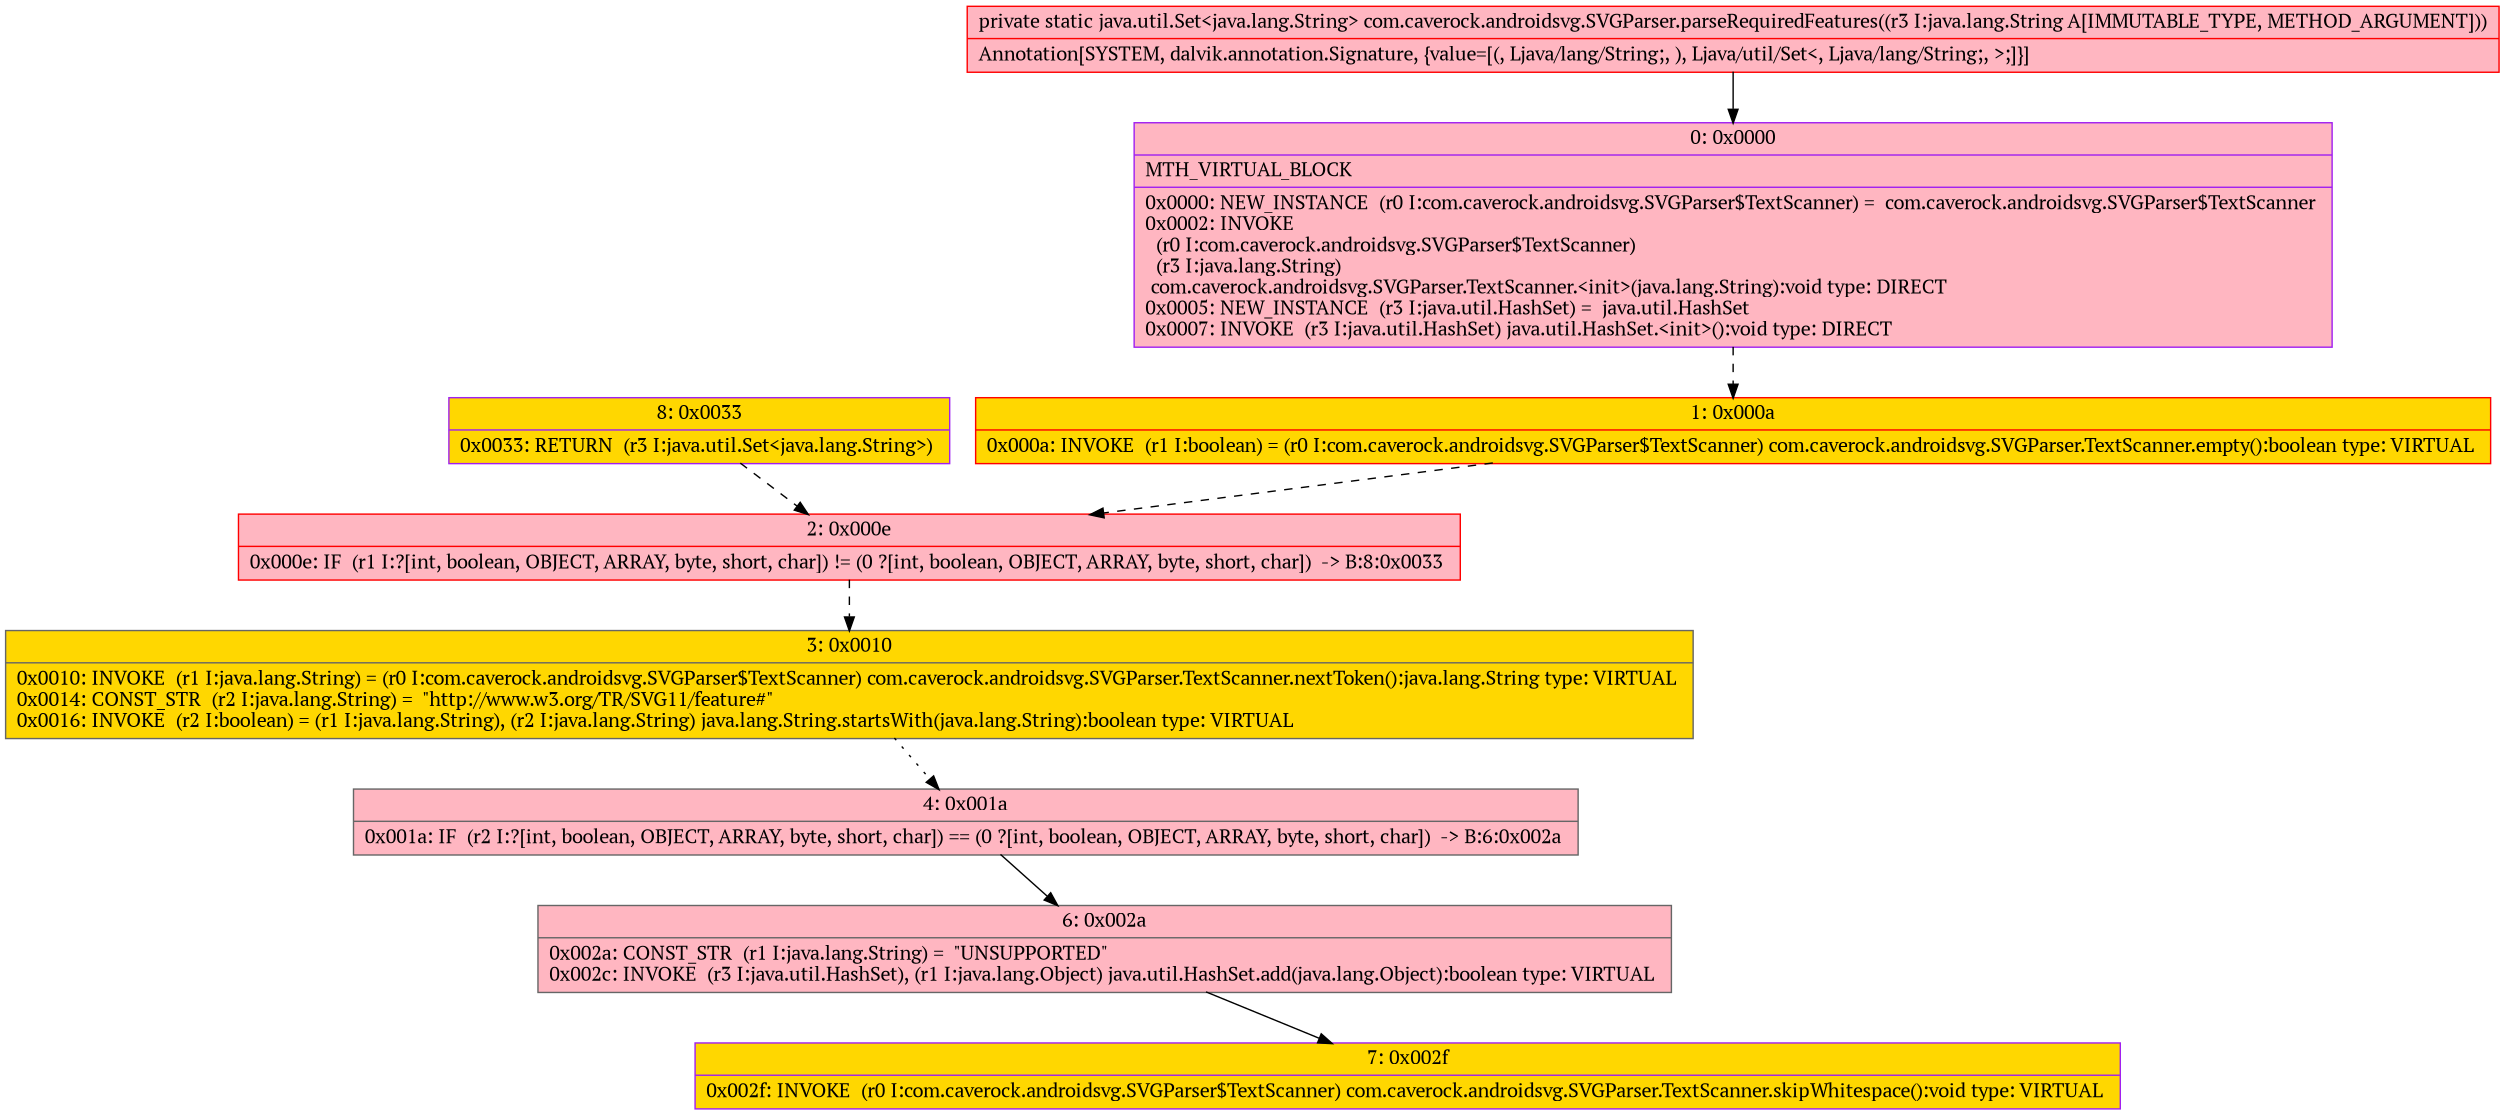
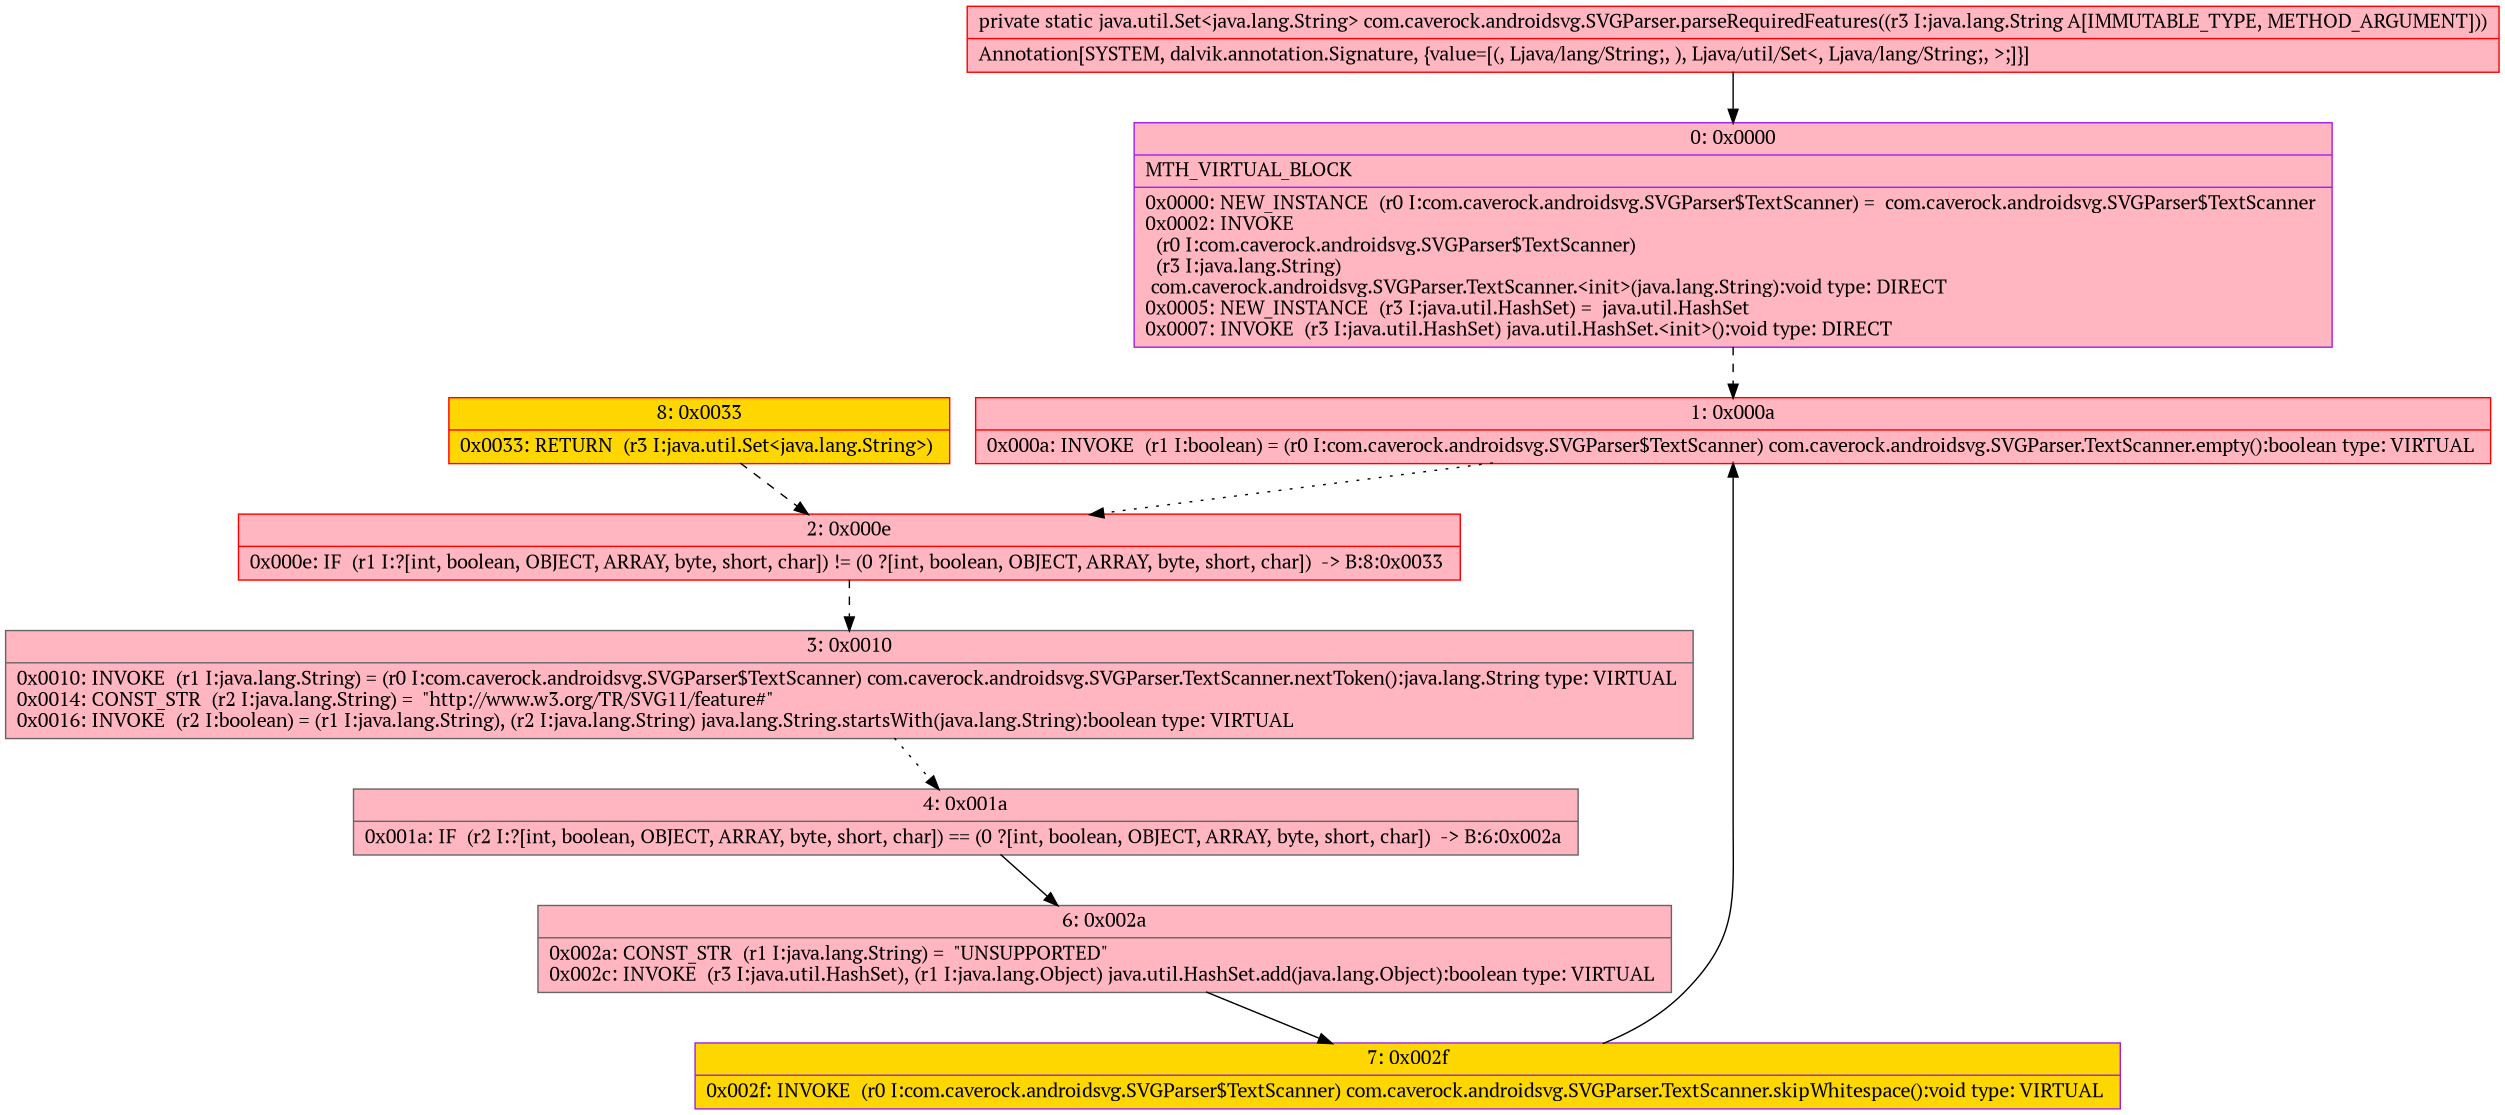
(699, 431) -> (699, 431)
(1733, 431) -> (1733, 431)
(1298, 488) -> (1298, 488)
(849, 685) -> (849, 685)
none -> (1733, 790)
